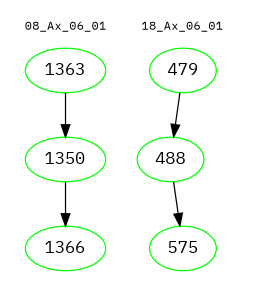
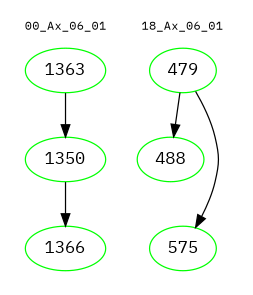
(66, 27) -> (66, 27)
(176, 198) -> (218, 153)
